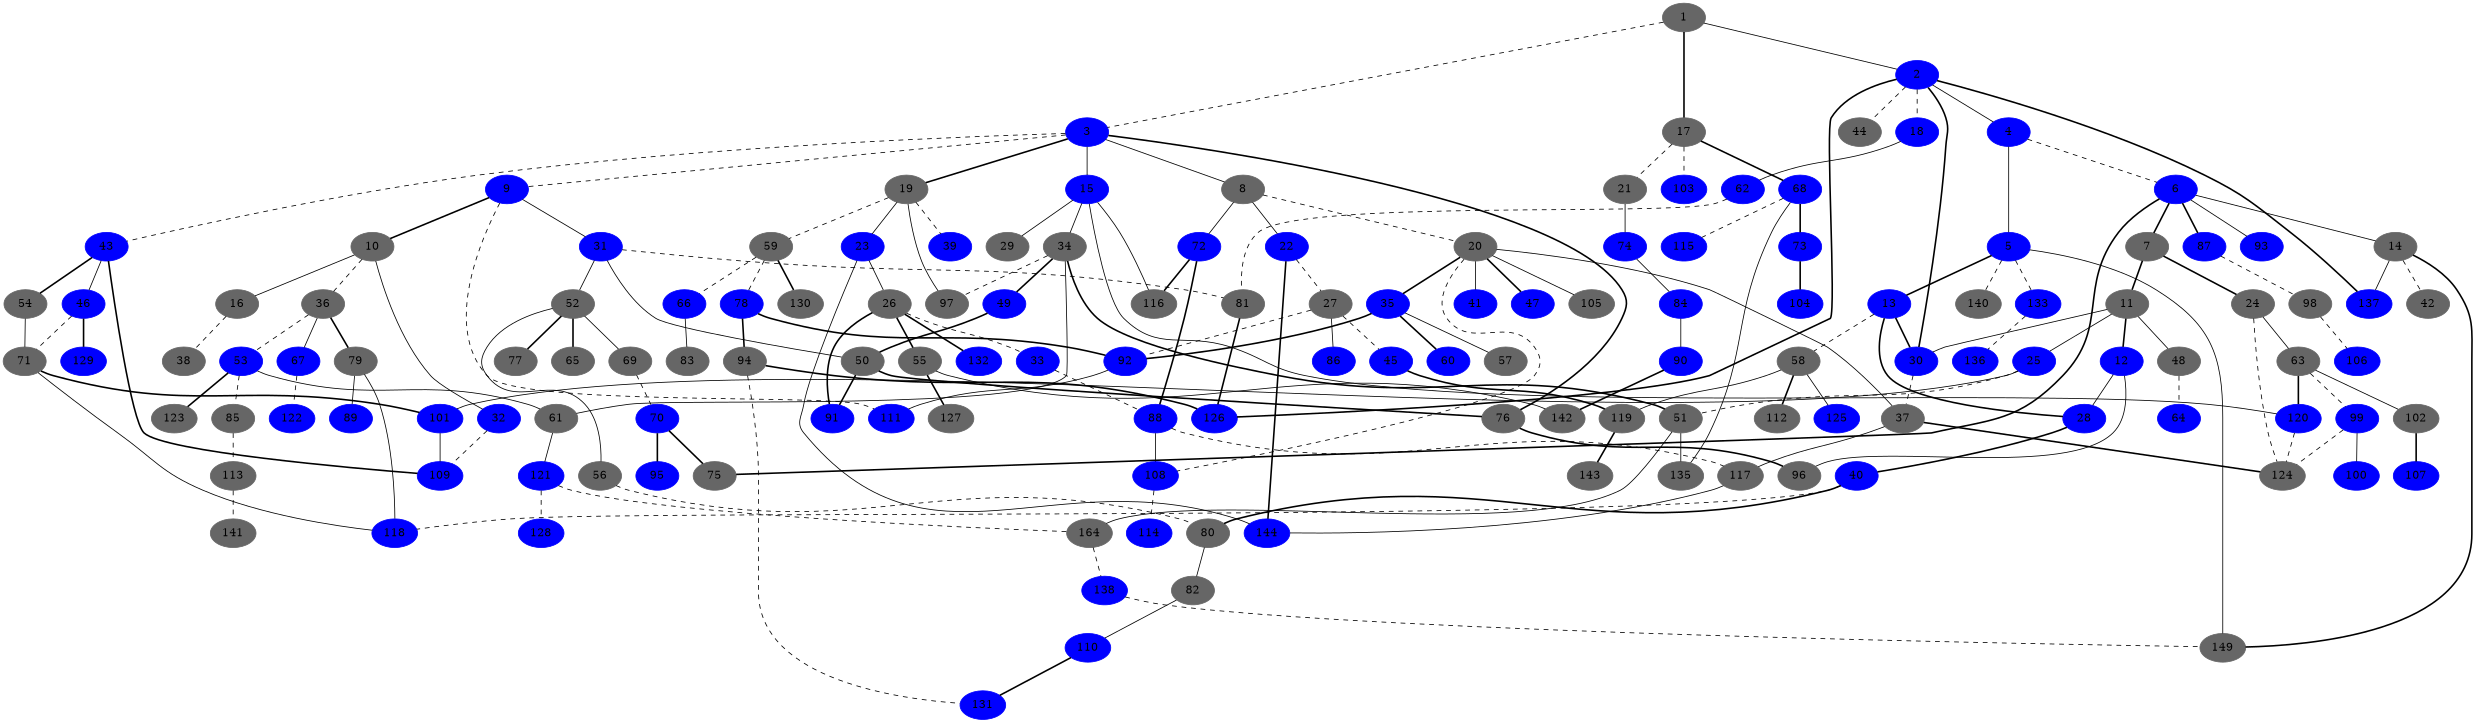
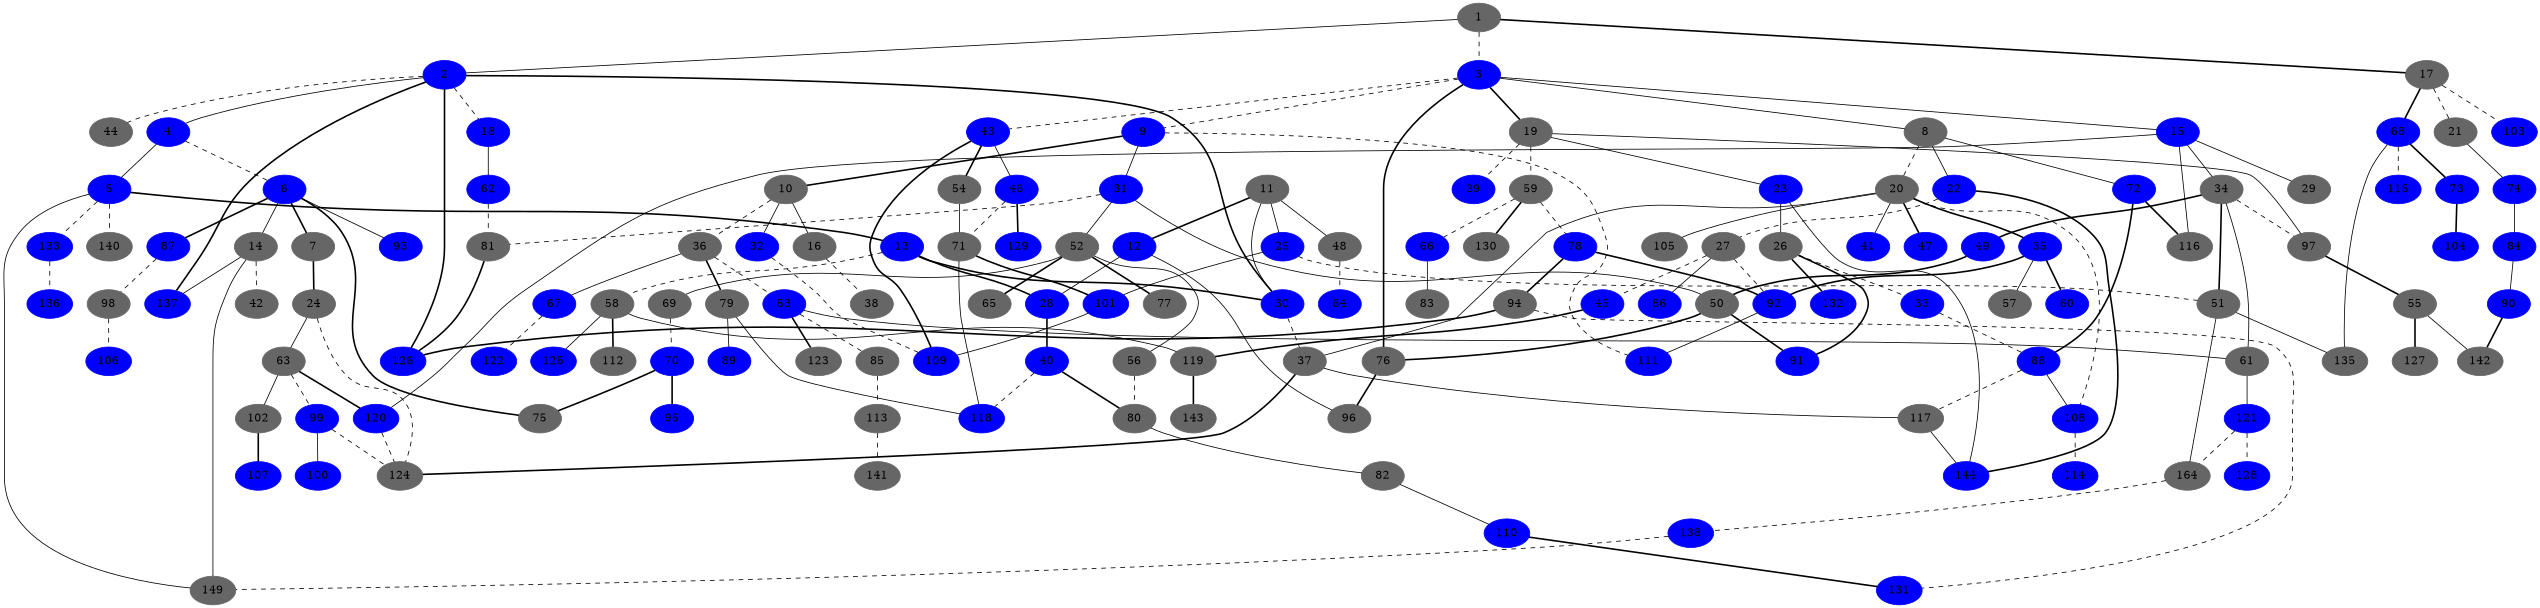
(2138, 274) -> none
(905, 333) -> (2362, 275)
(2472, 520) -> (213, 414)
